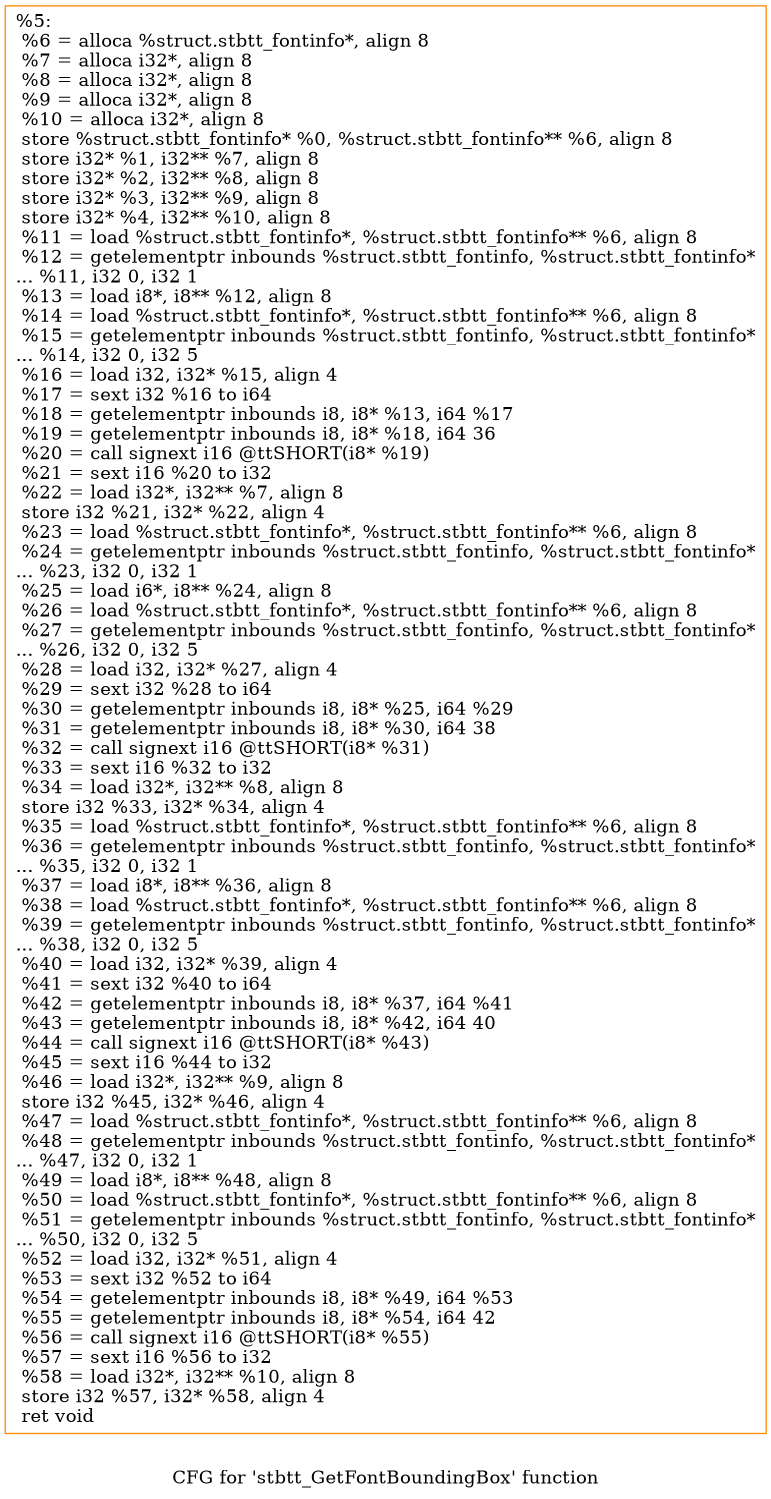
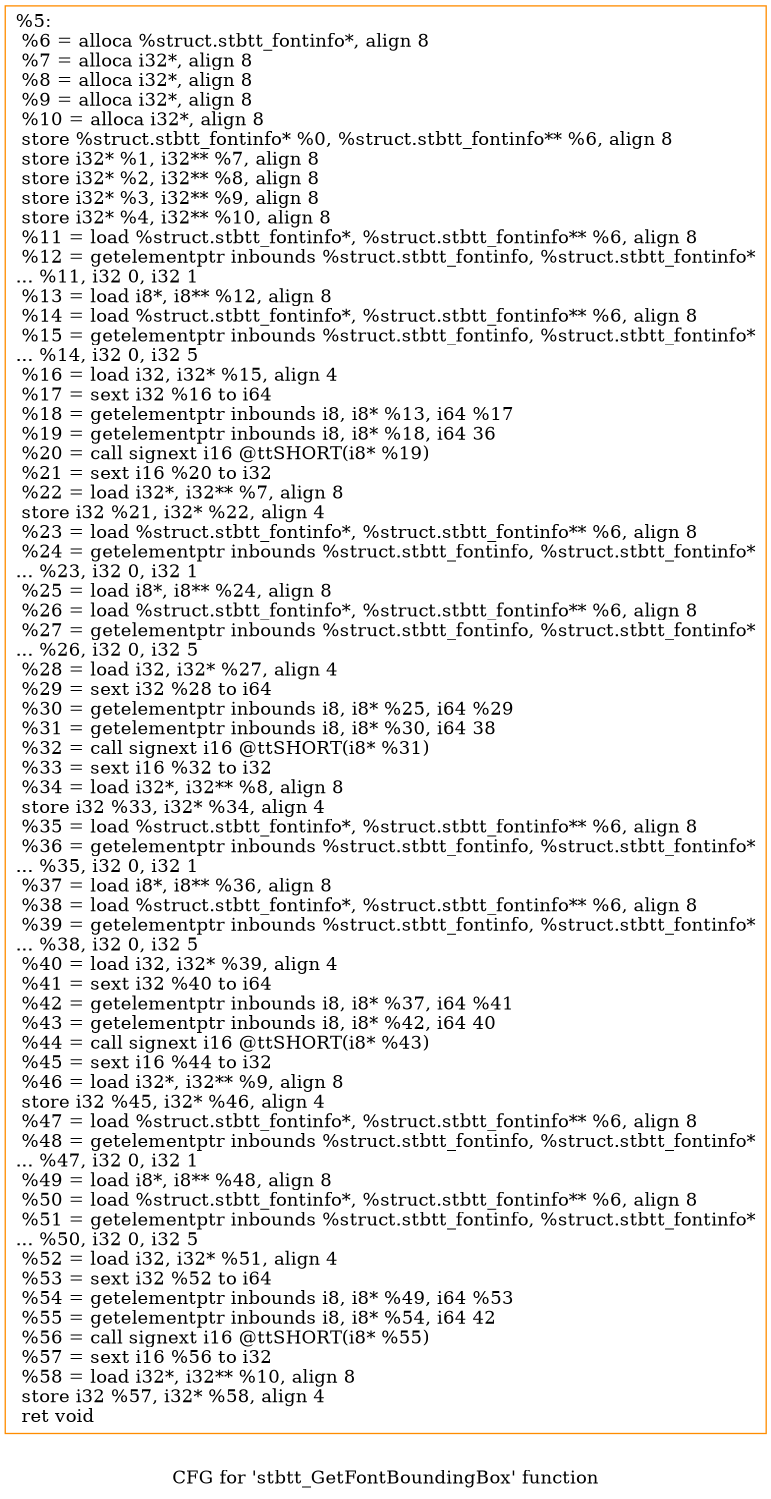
(174, 591) -> (174, 591)
